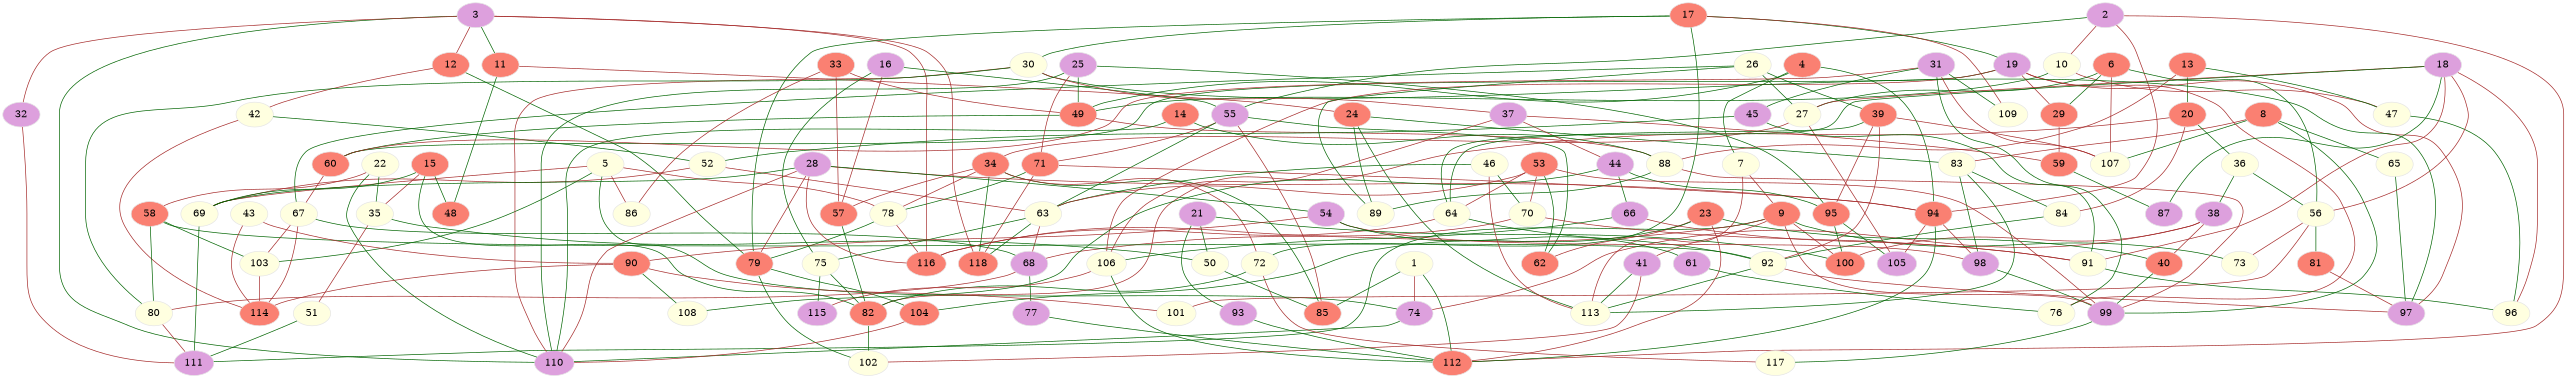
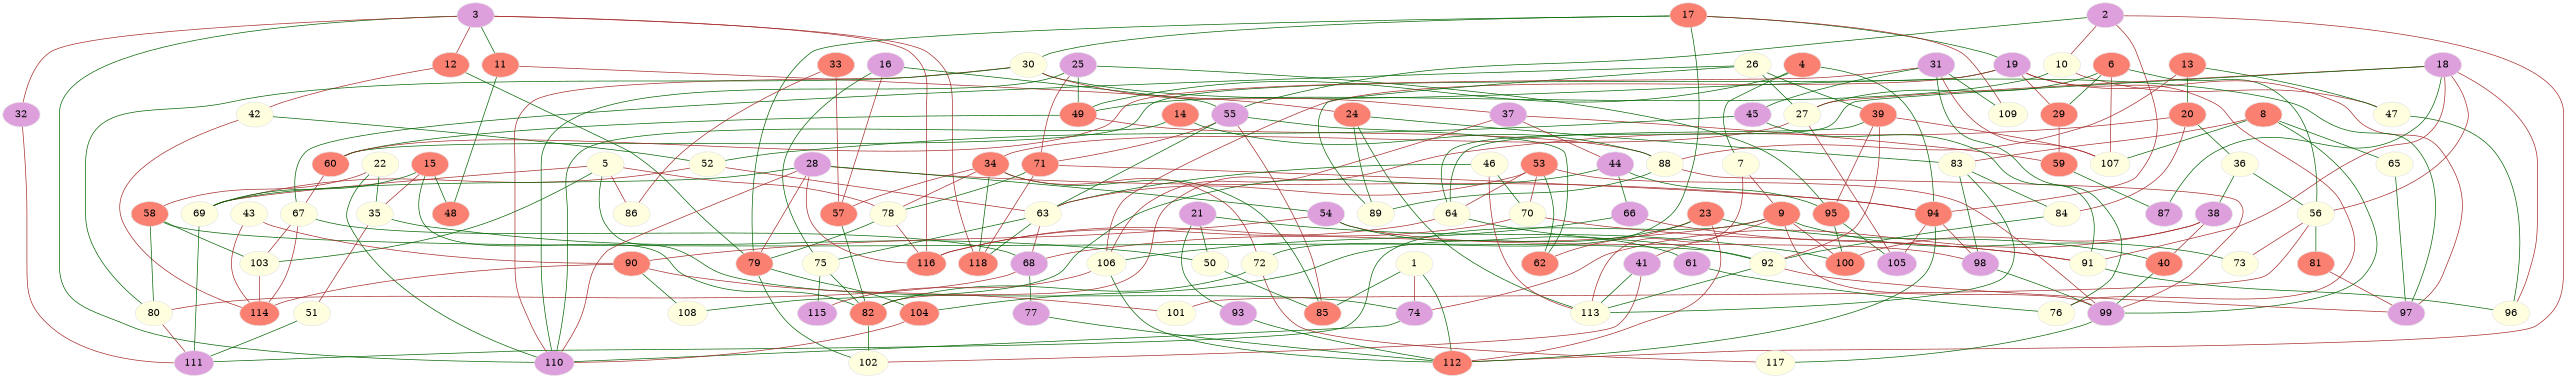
(959, 100) -> none
